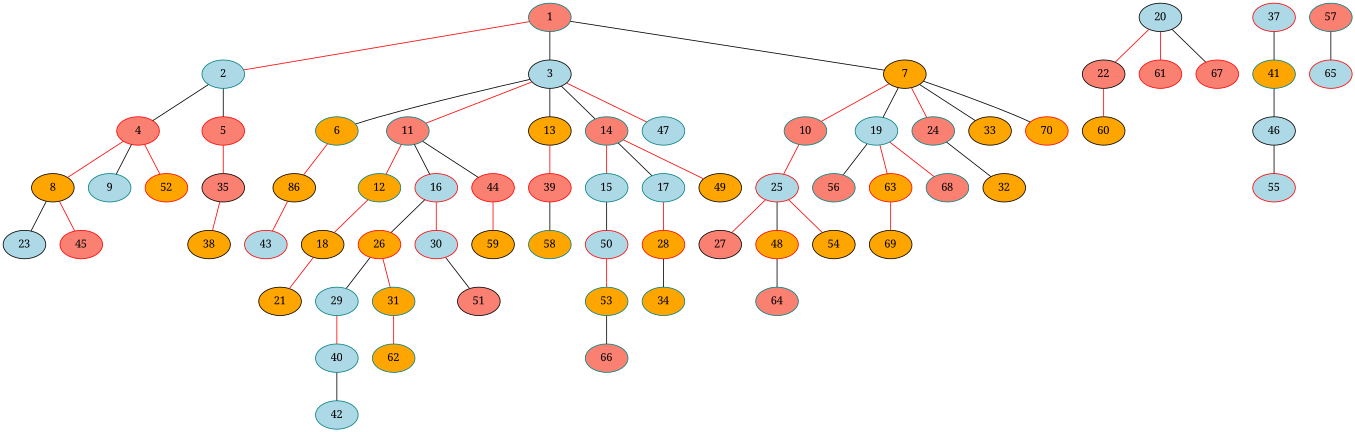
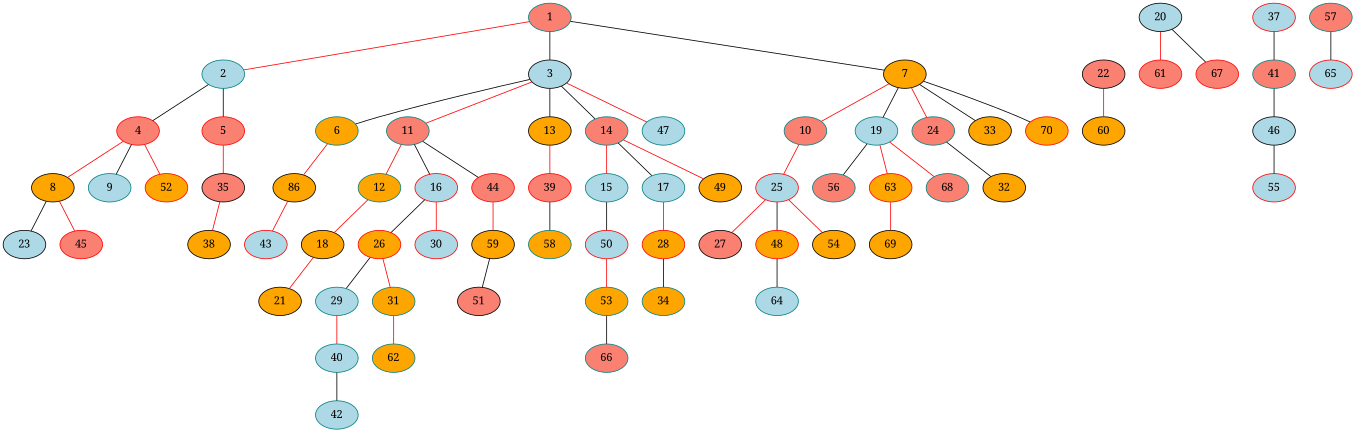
(1132, 46) -> none
(1274, 74) -> (1274, 74)
(458, 273) -> (486, 273)
(777, 301) -> (777, 301)
